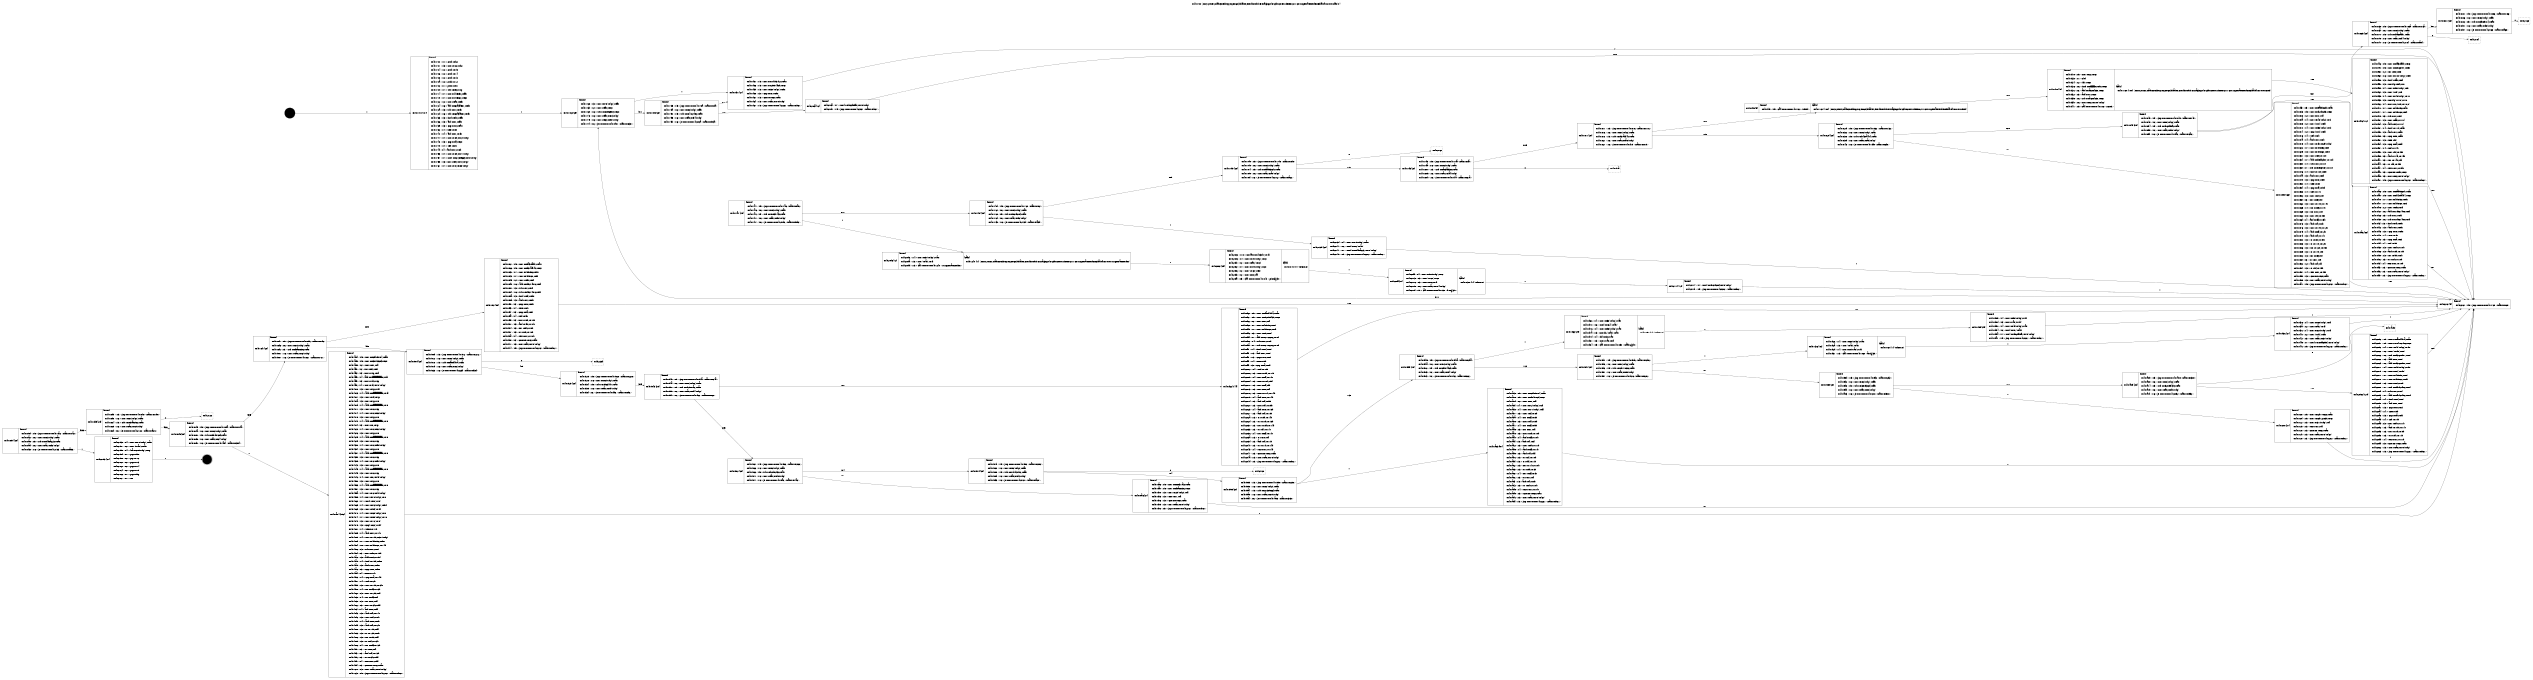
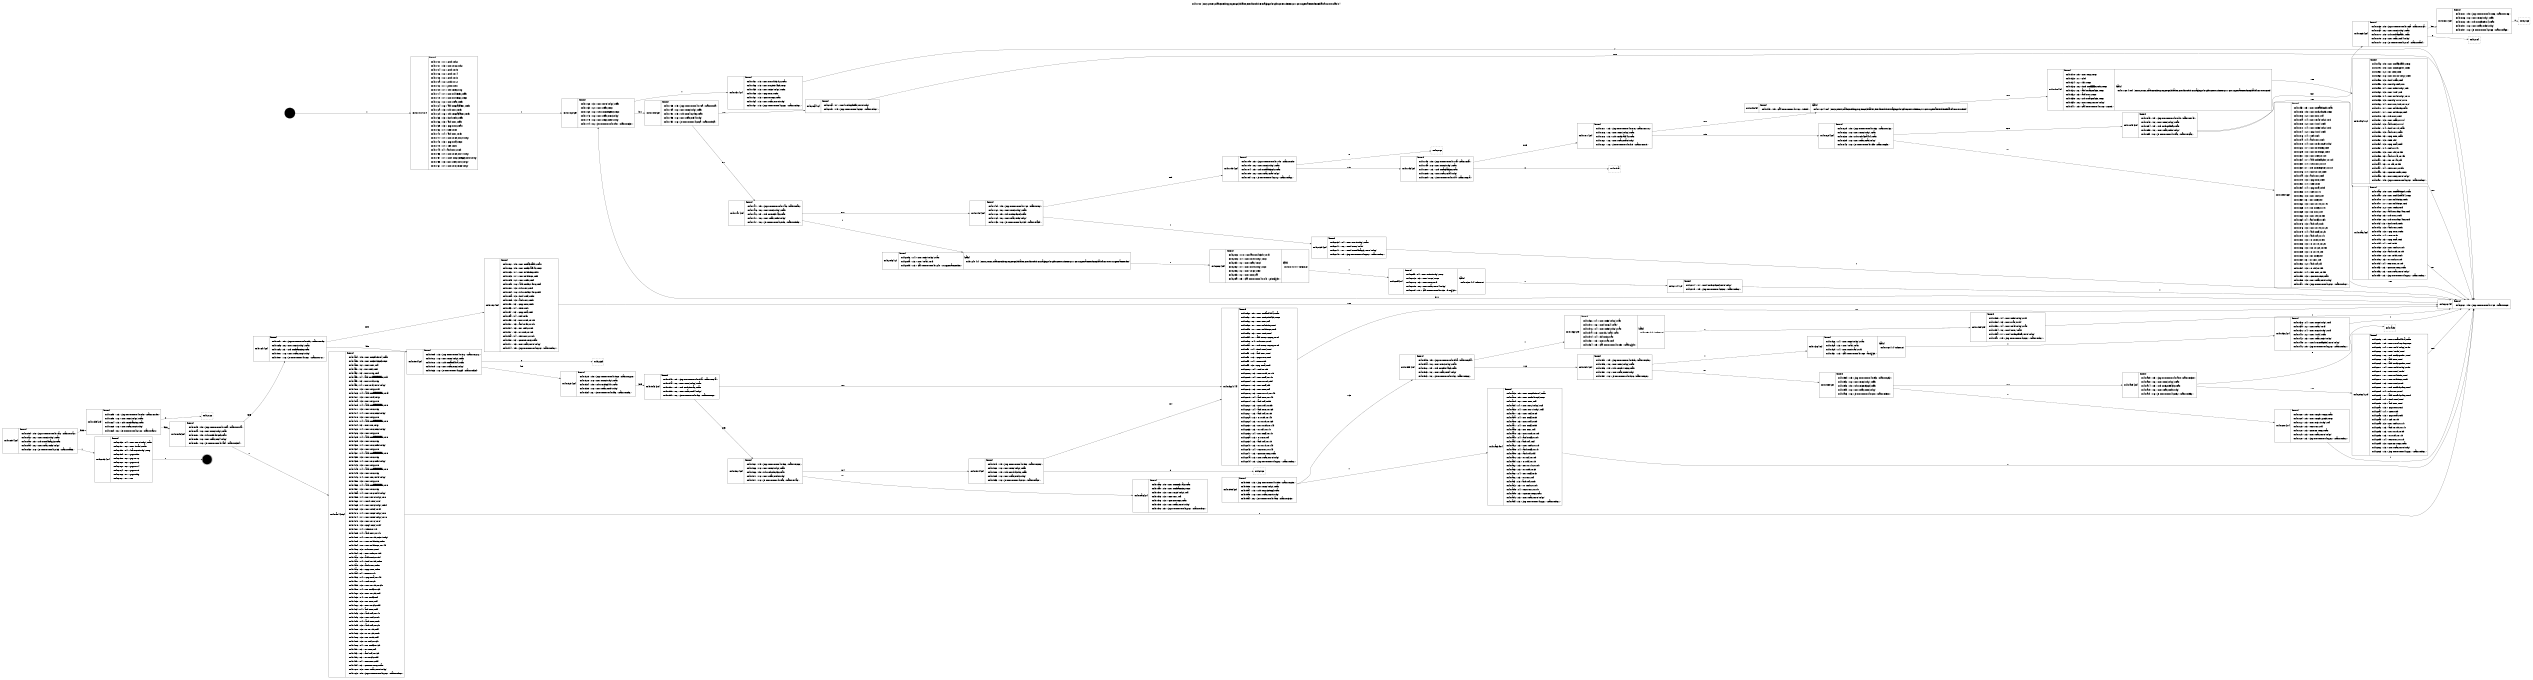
(723, 103) -> (723, 163)
(1132, 474) -> (1132, 429)
(1912, 507) -> none
